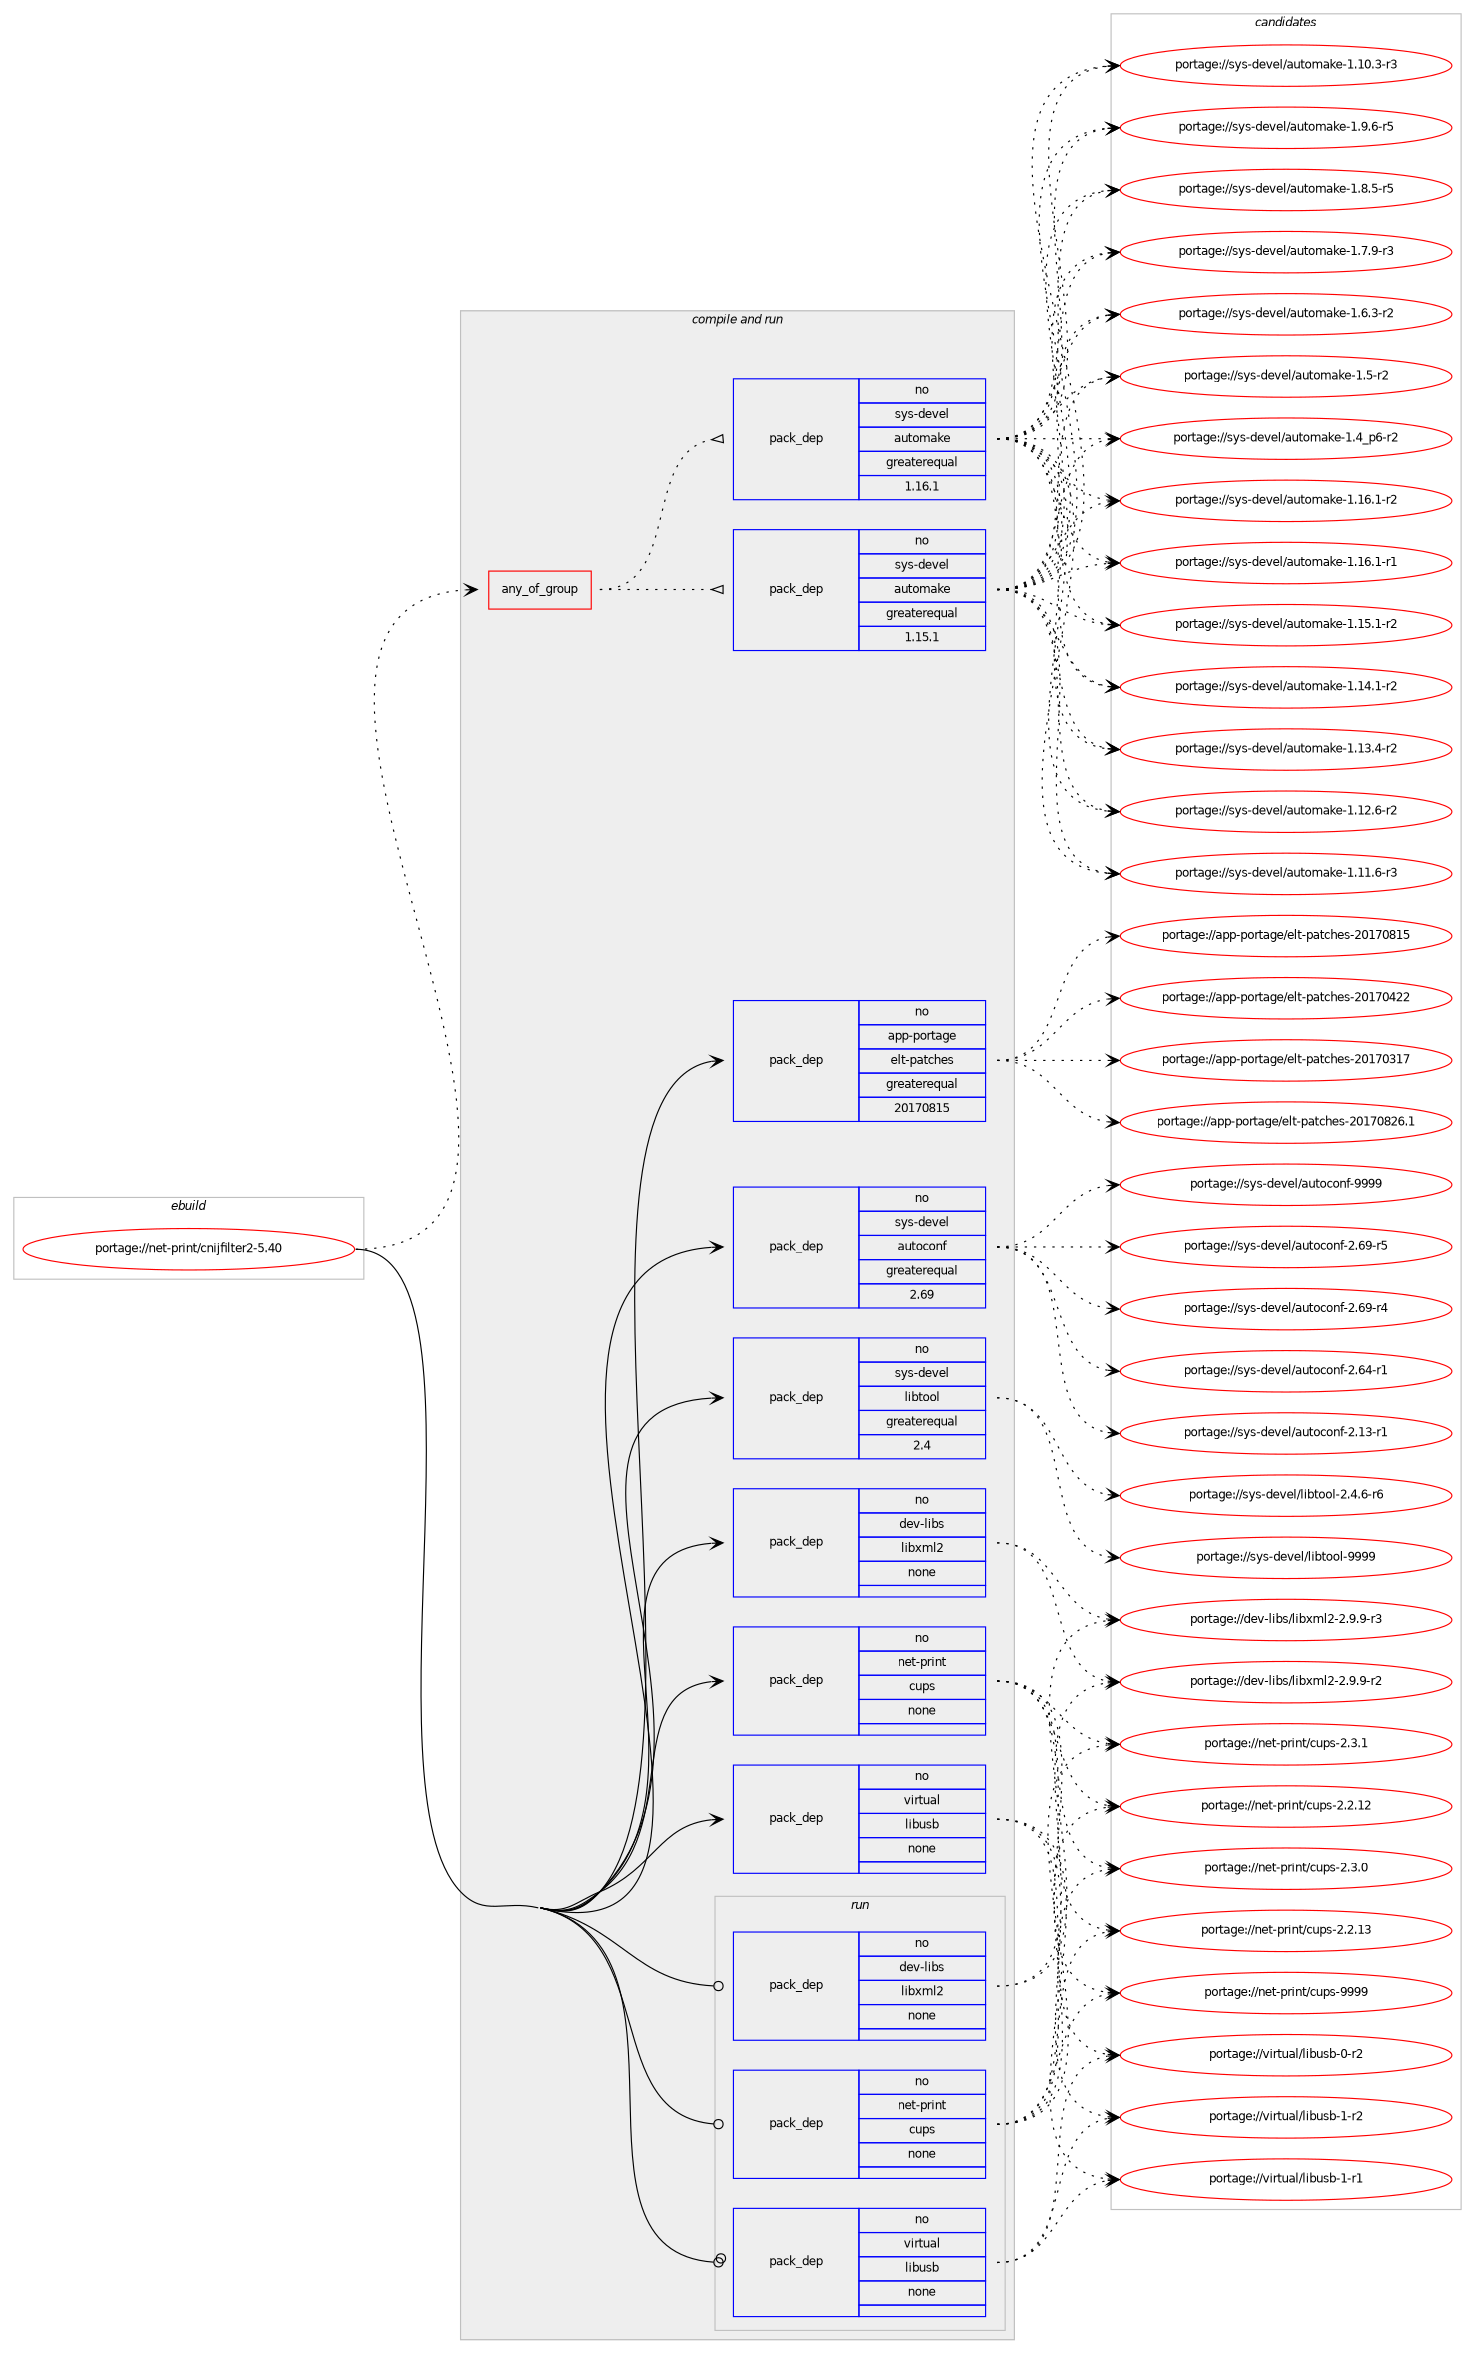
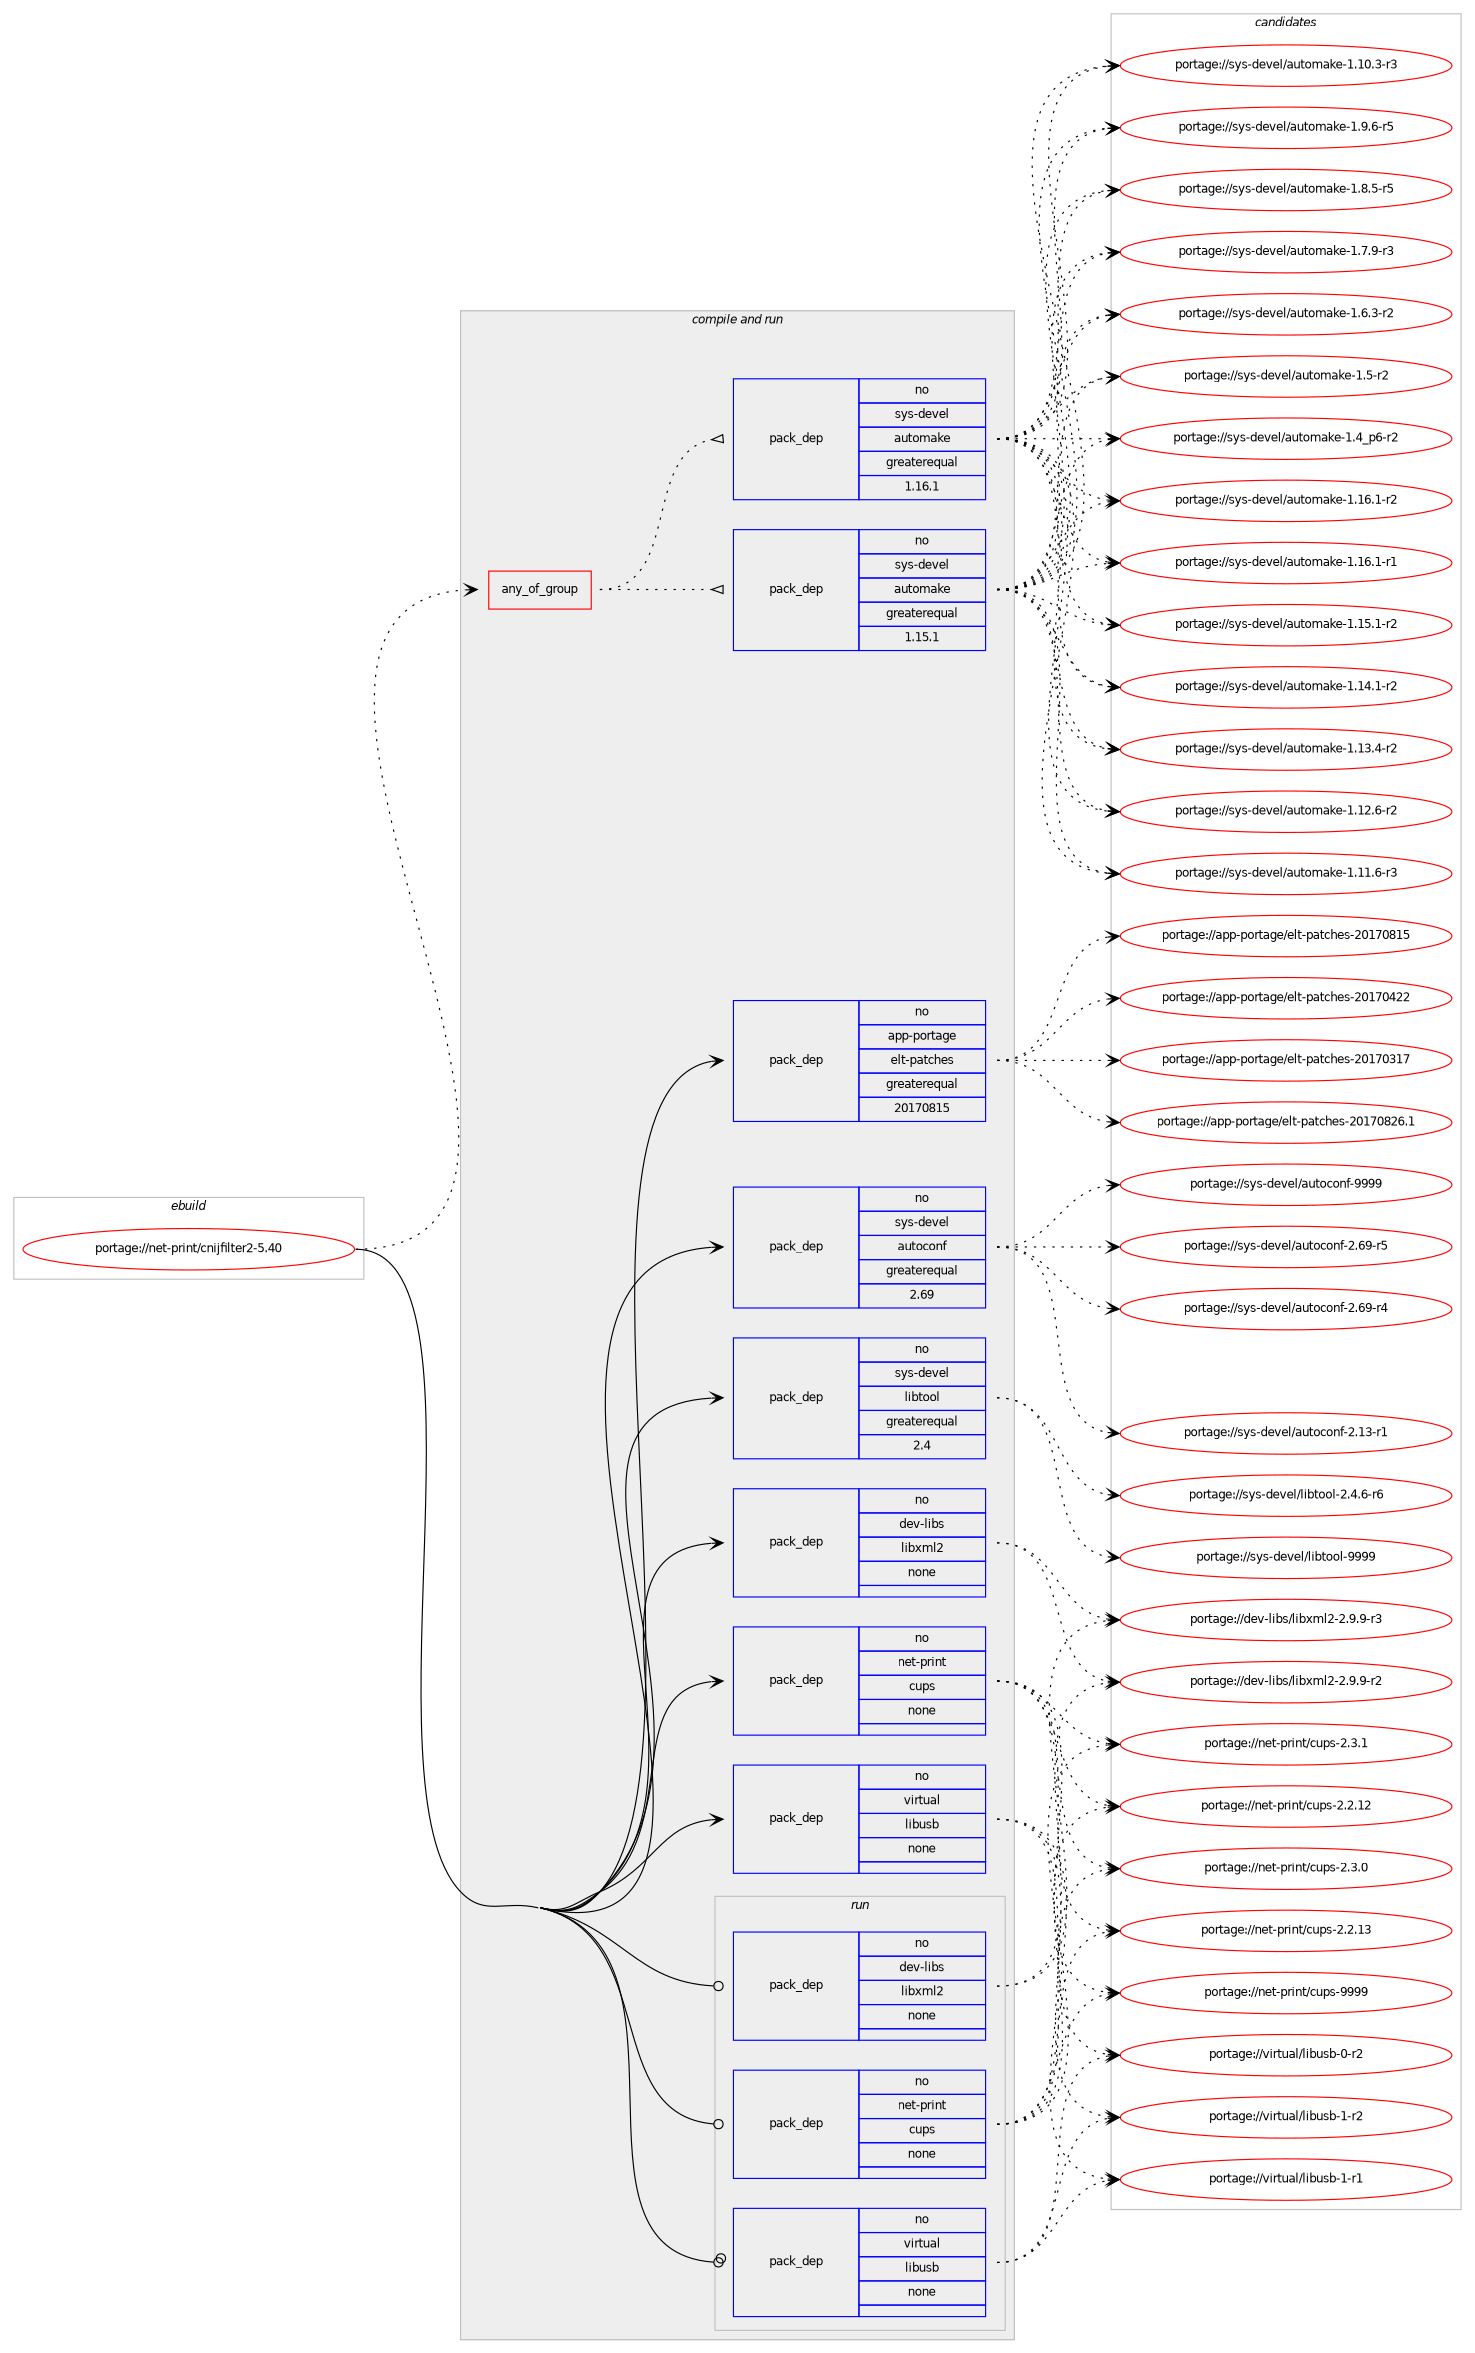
(1286, 1371) -> none
